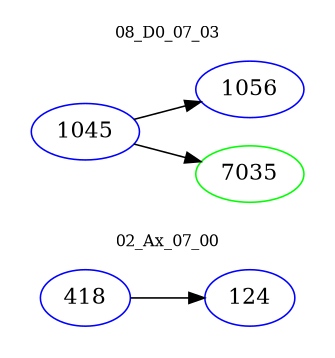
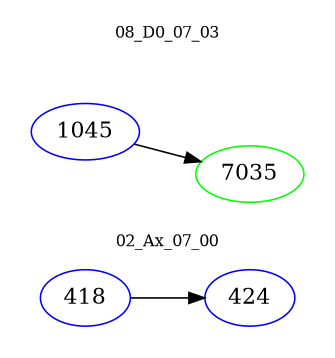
(250, 89) -> none
(250, 298) -> (250, 298)
